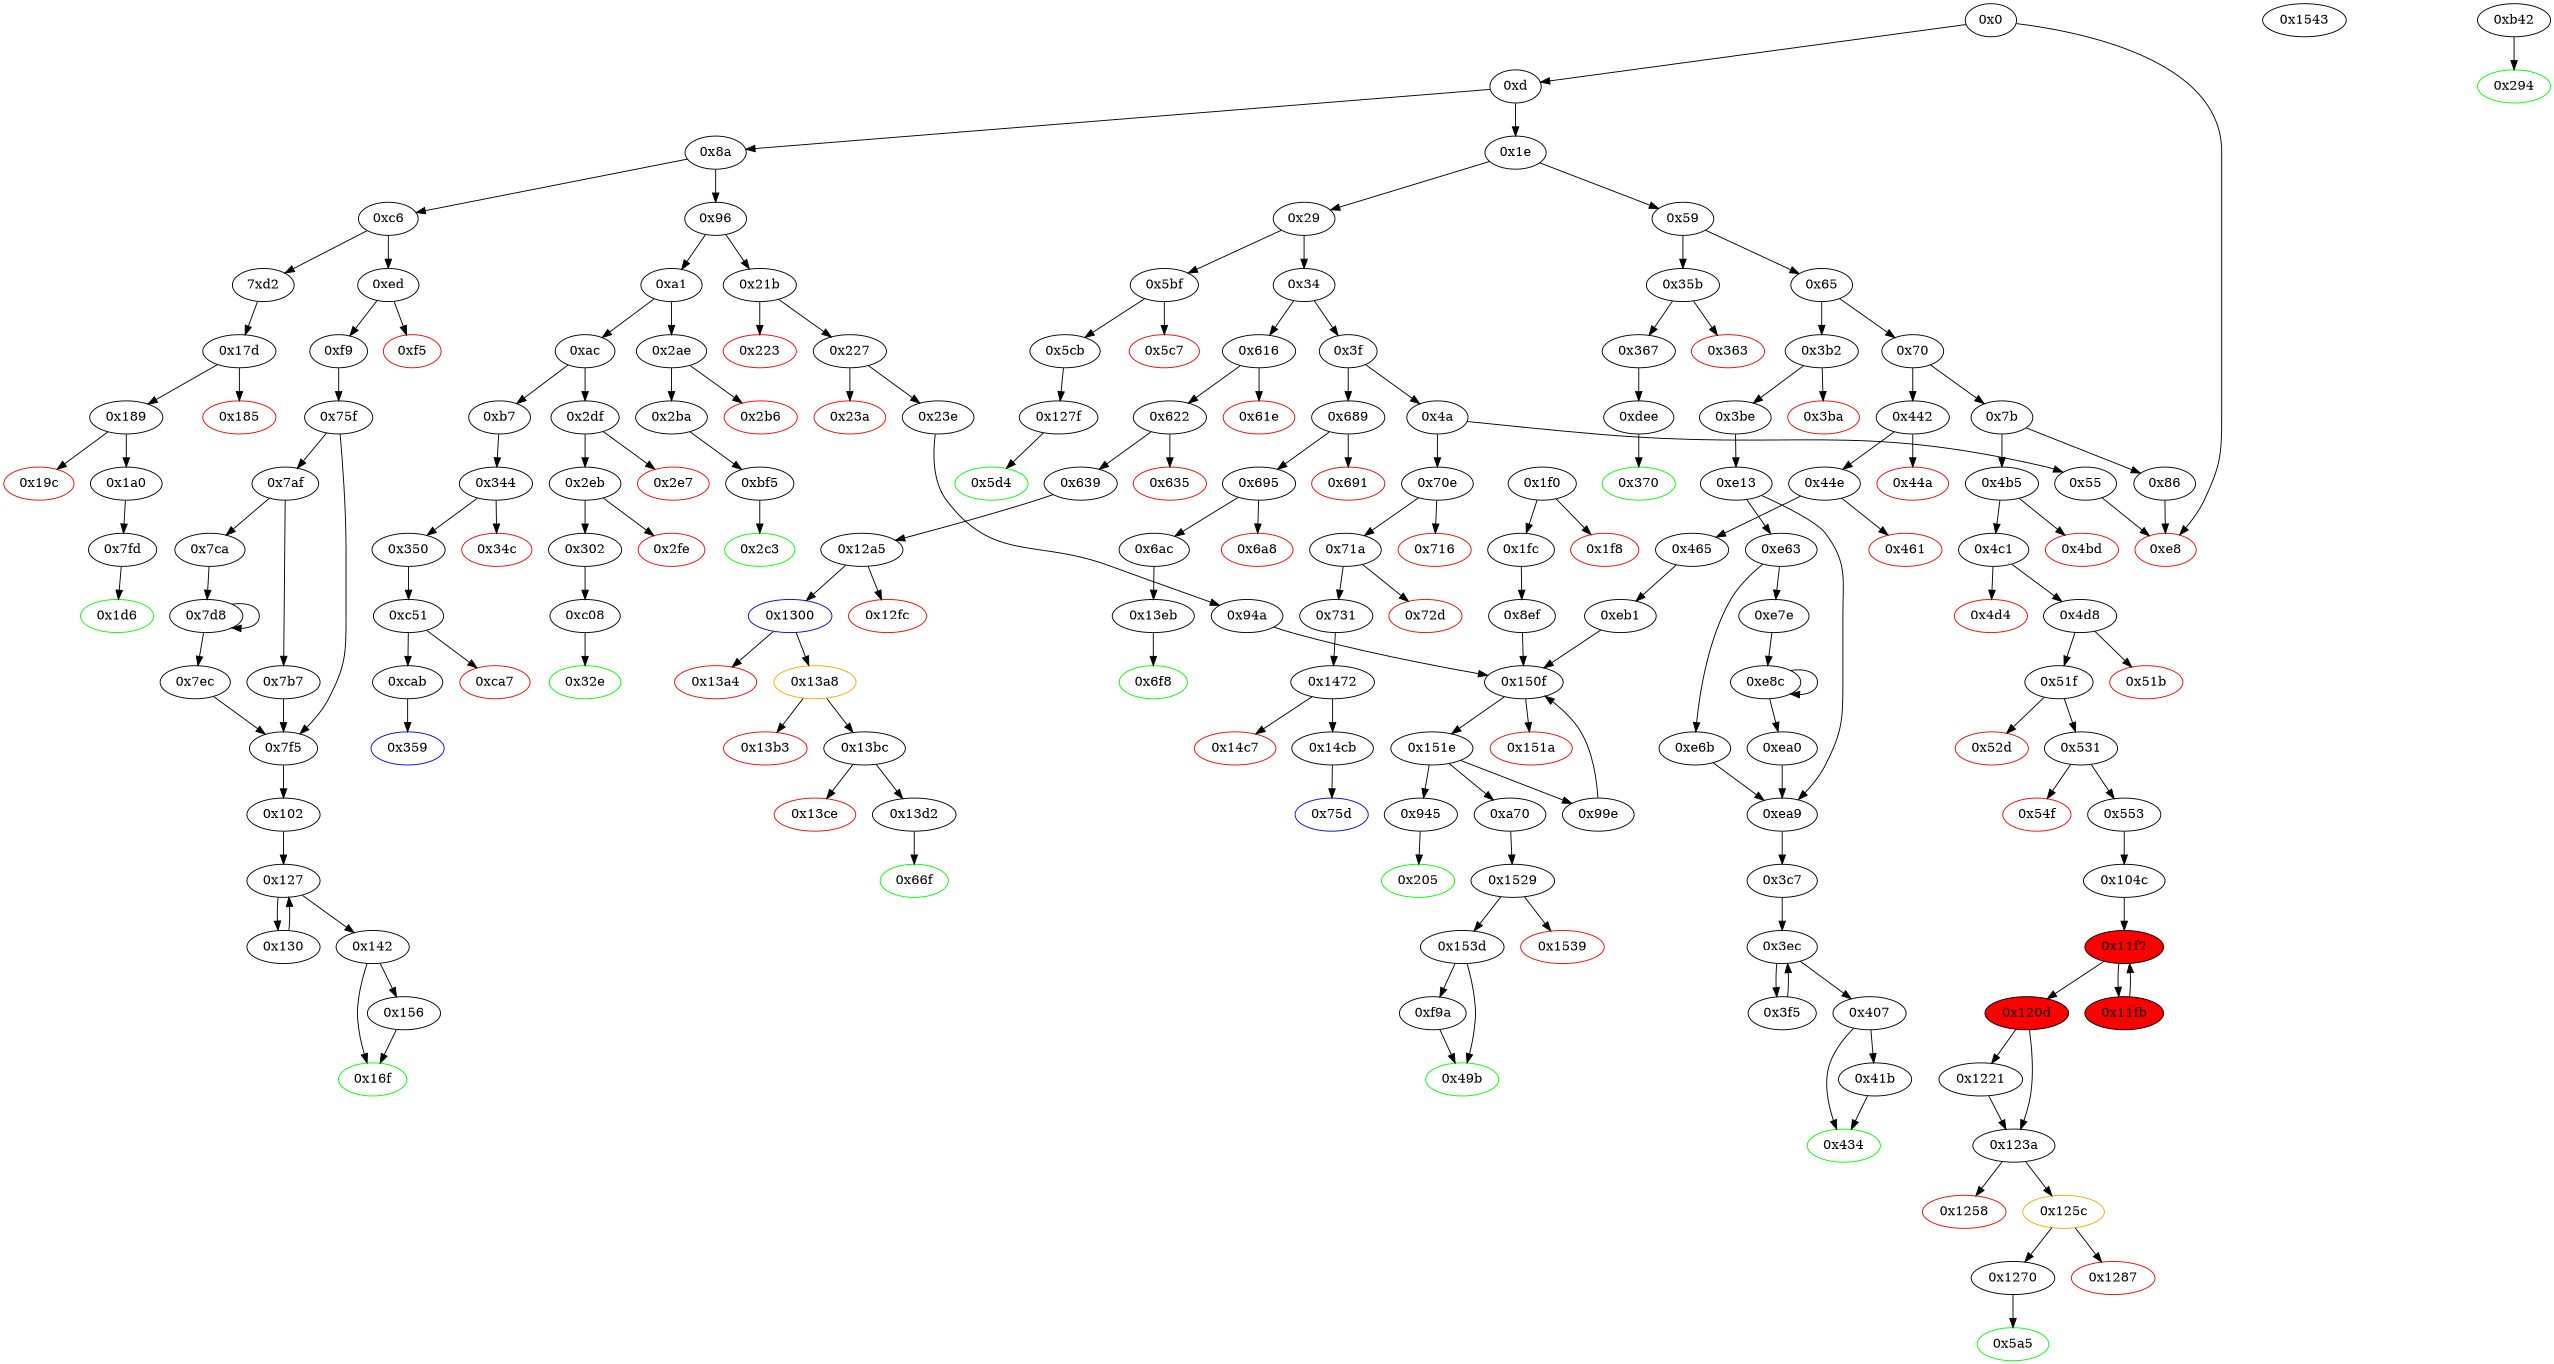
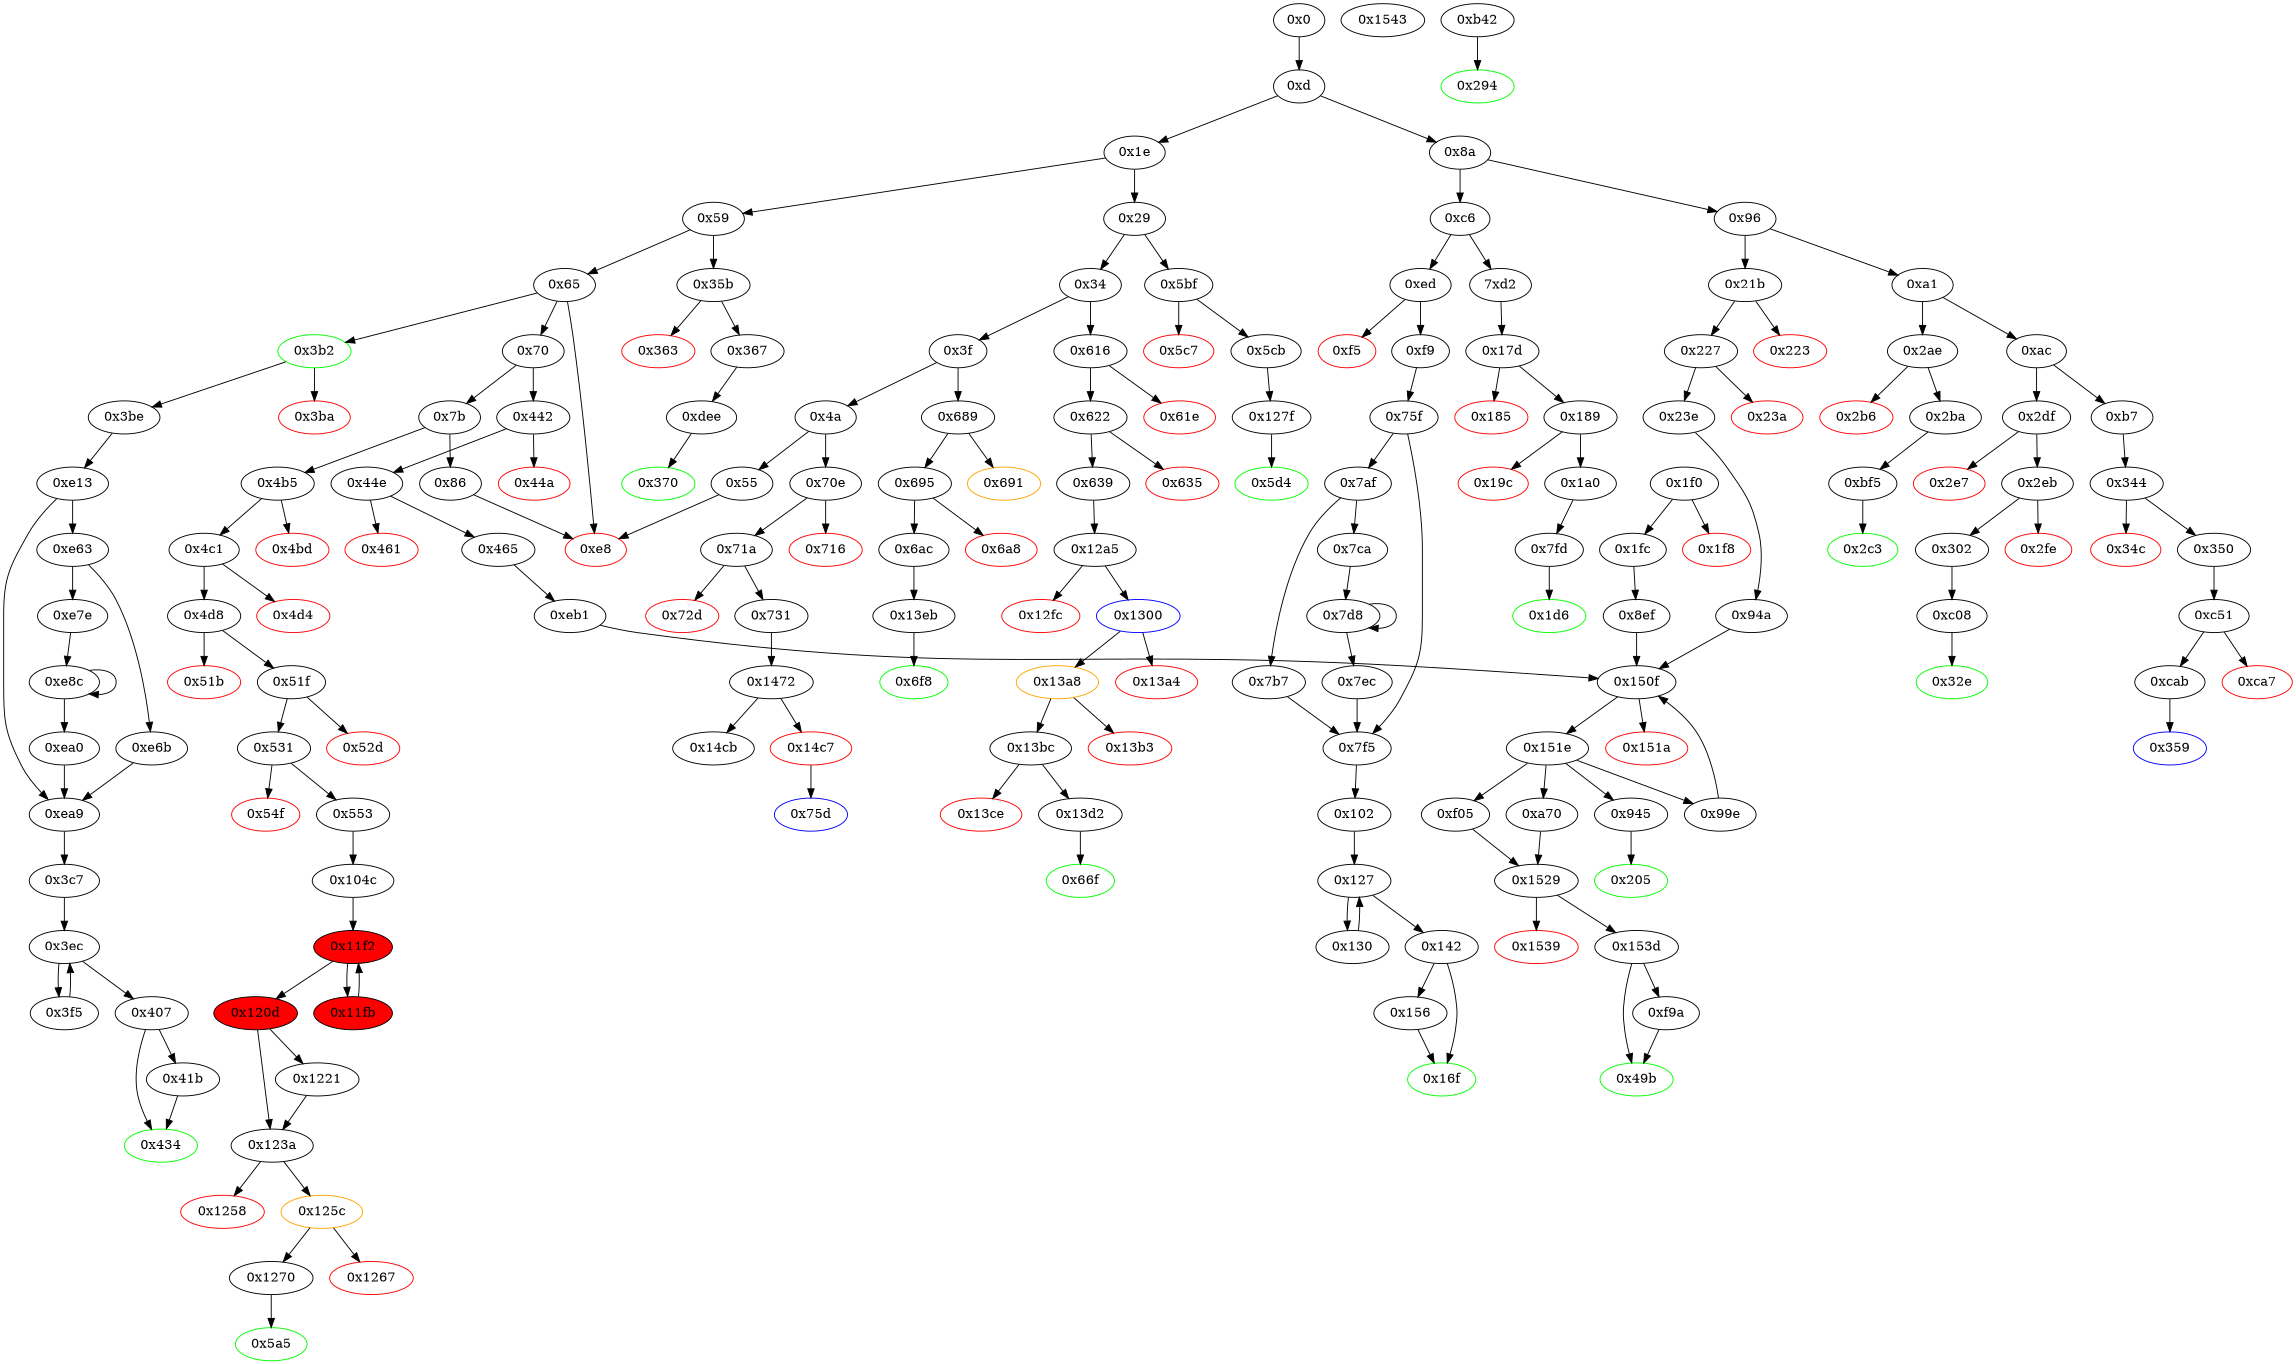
(2222, 213) -> (582, 413)
(1822, 351) -> (314, 351)
(1348, 484) -> (1004, 484)
(1332, 777) -> (811, 777)
none -> (1455, 815)
(2113, 1278) -> (371, 1278)
